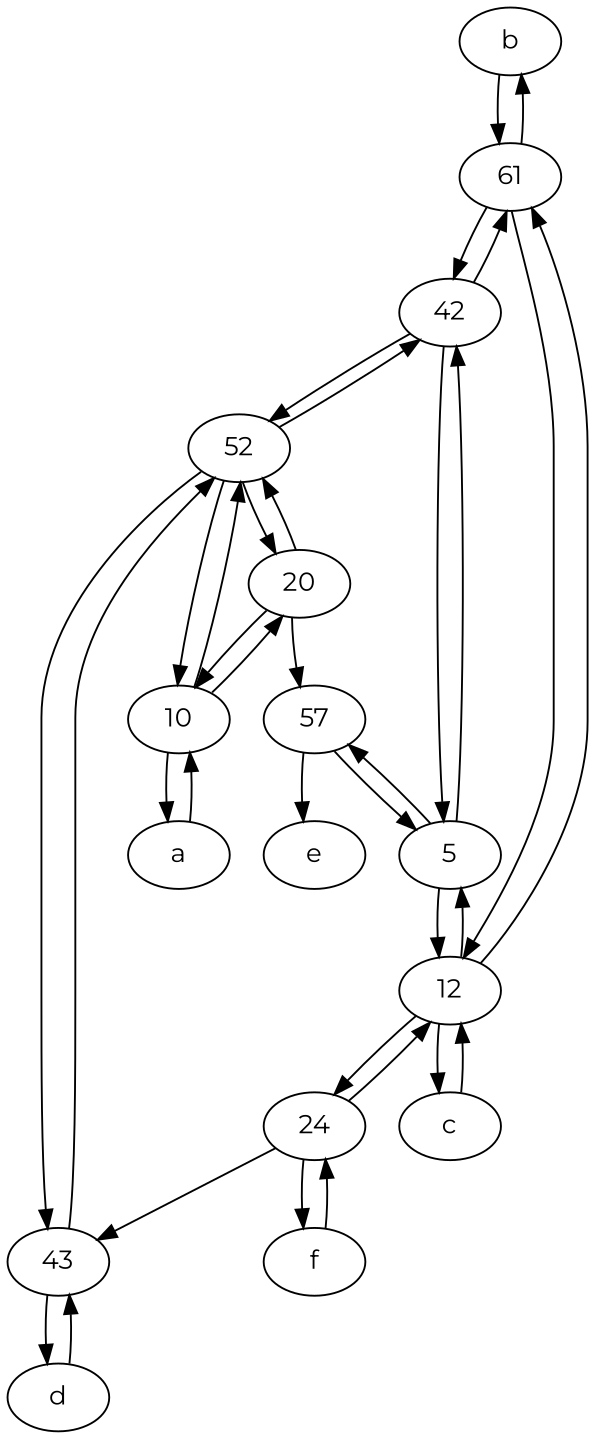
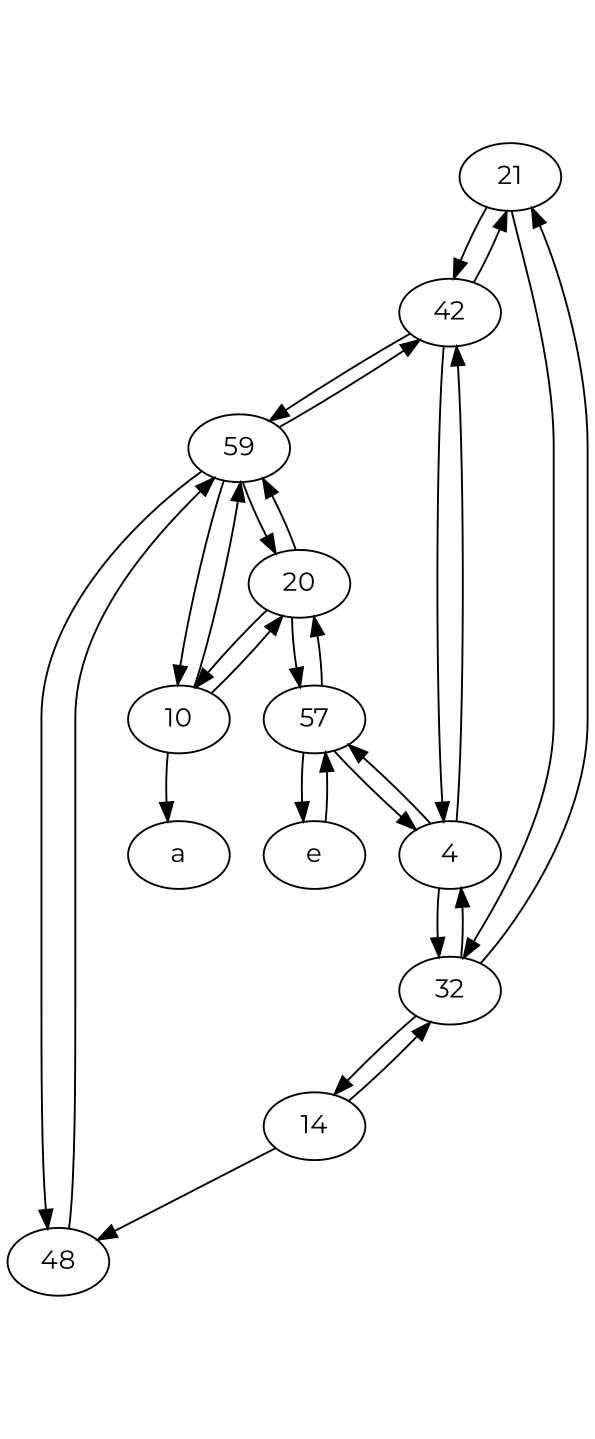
(510, 41) -> none
(510, 177) -> (510, 177)
(239, 448) -> (239, 448)
none -> (321, 661)
(192, 797) -> none
none -> (327, 797)
(450, 855) -> (450, 855)
(450, 991) -> (450, 991)
(315, 1126) -> (315, 1126)
(450, 1126) -> none
(58, 1262) -> (58, 1262)
(315, 1262) -> none
(58, 1397) -> none
